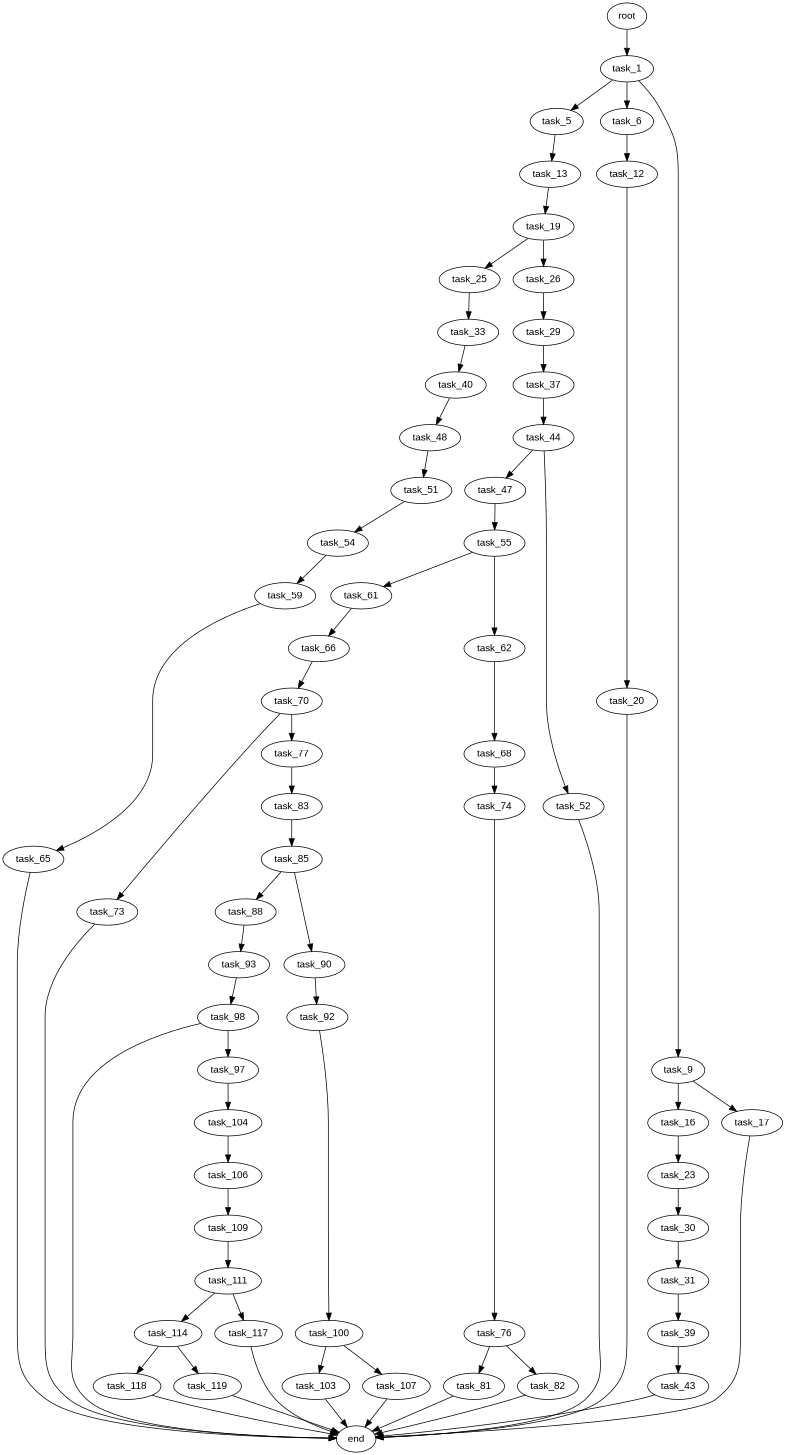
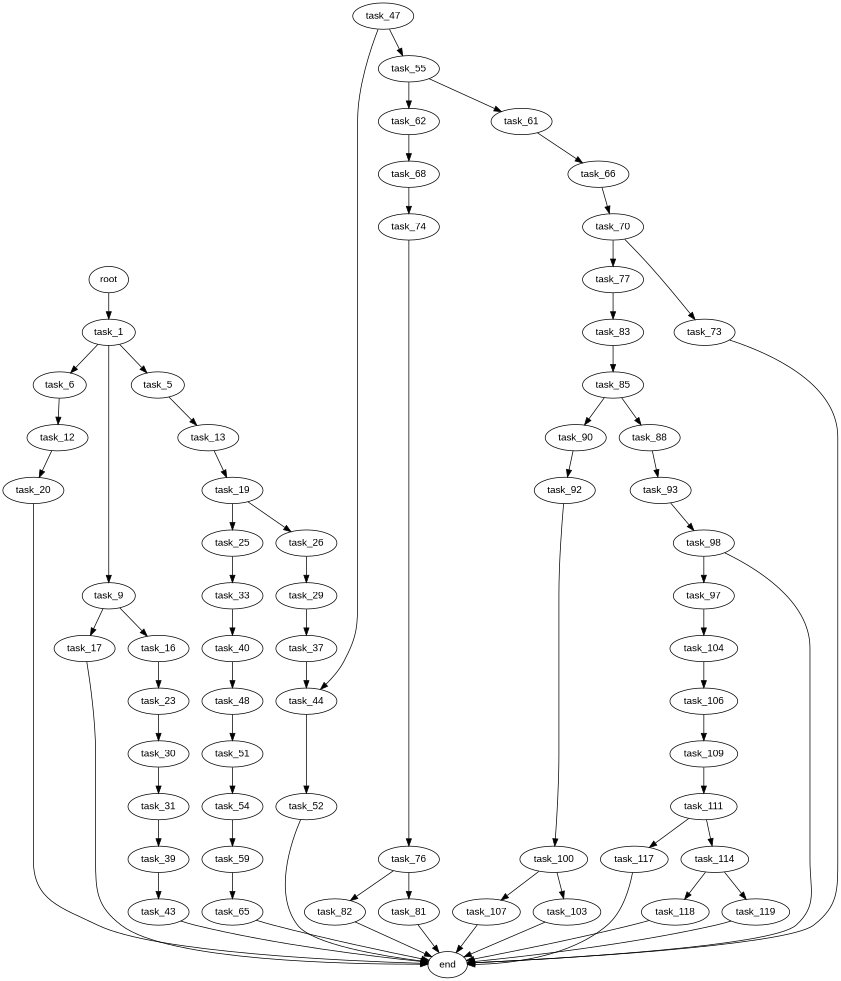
(522, 461) -> (358, 360)
